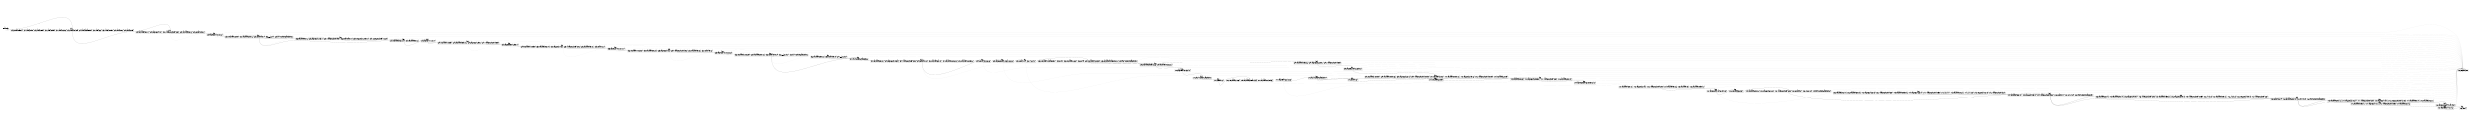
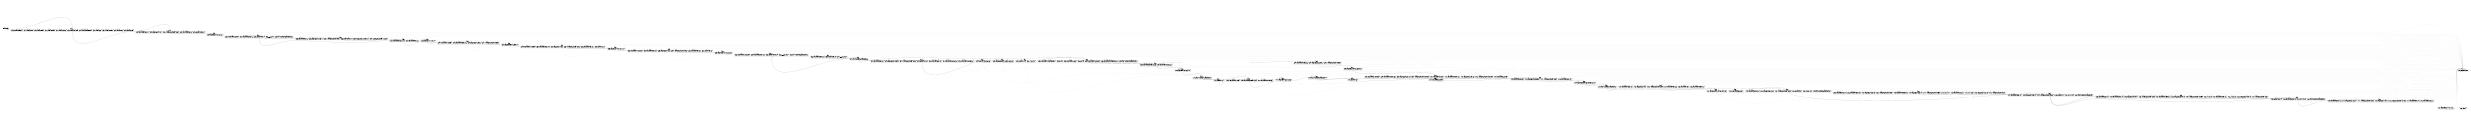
none -> (972, 59)
none -> (1226, 79)
none -> (1266, 85)
none -> (1607, 87)
(2381, 104) -> none
(2446, 105) -> none
